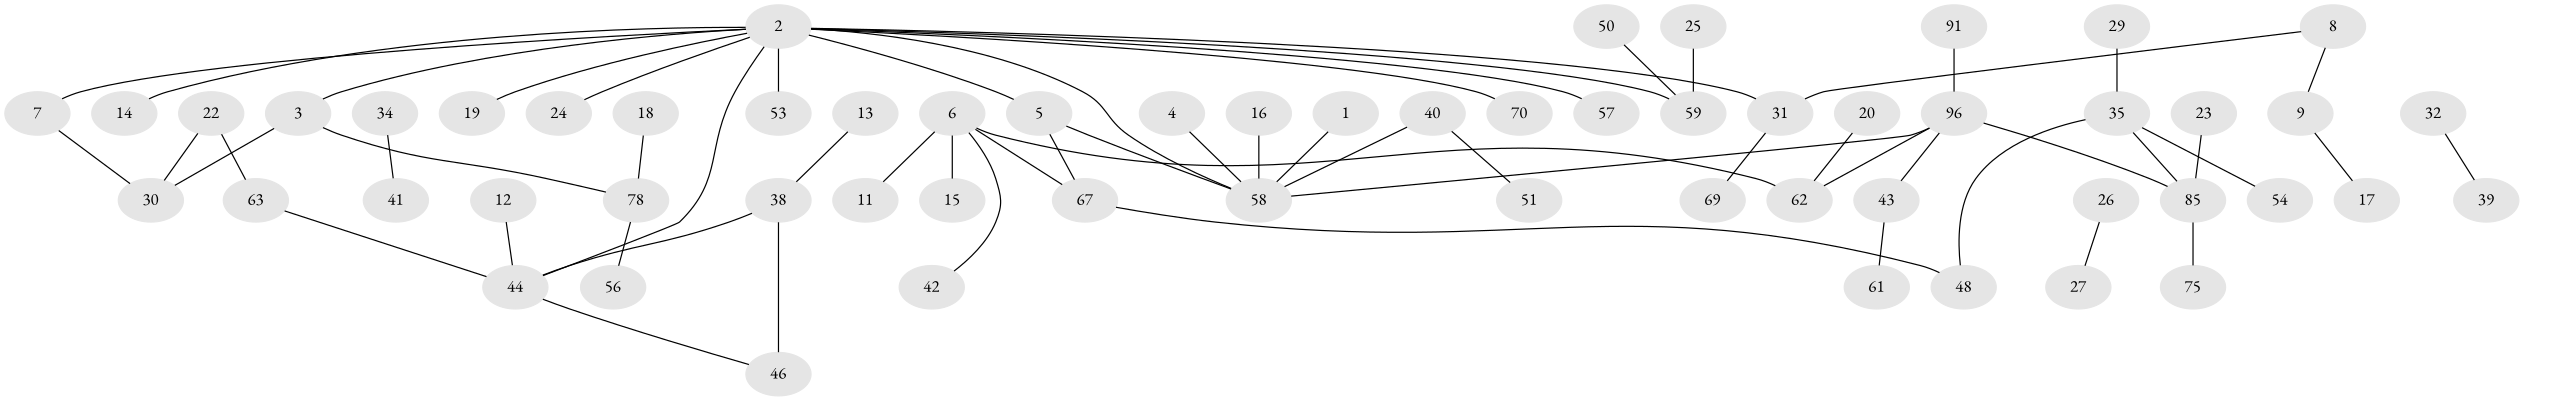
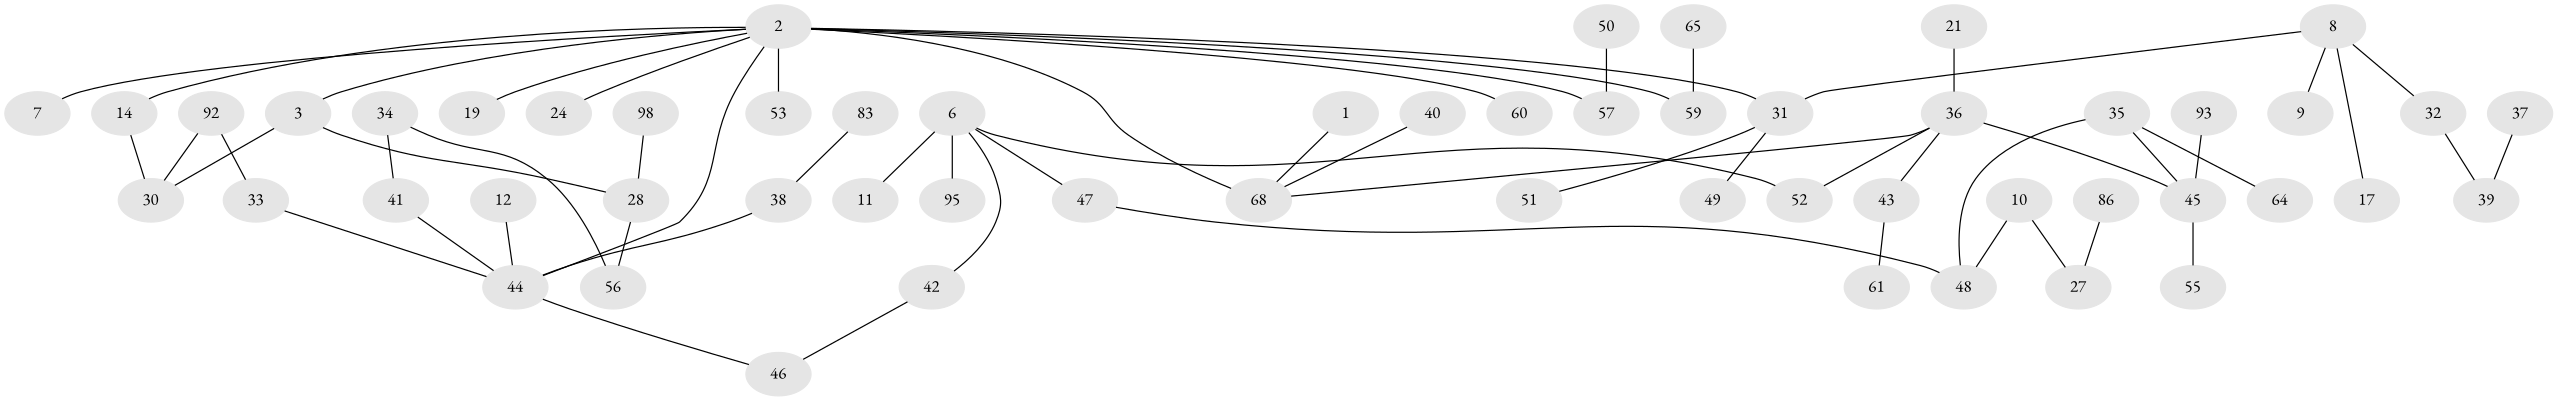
(1693, 27) -> (1693, 27)
(1954, 27) -> (1954, 27)
(2117, 27) -> none
(1647, 67) -> (1606, 63)
none -> (2383, 70)
(211, 113) -> (211, 113)
(646, 113) -> (646, 113)
(865, 113) -> (865, 113)
(1039, 113) -> none
(1172, 113) -> none
(1259, 113) -> none
(1520, 113) -> (1520, 113)
(1867, 113) -> none
(1954, 113) -> (1954, 113)
(2204, 113) -> (2204, 113)
none -> (2520, 113)
(94, 157) -> (138, 157)
(2334, 157) -> (2350, 113)
(1482, 158) -> (1629, 172)
none -> (530, 167)
(256, 200) -> (256, 200)
(636, 200) -> (636, 200)
(952, 200) -> (952, 200)
(1085, 200) -> (1085, 200)
(1259, 200) -> (1259, 200)
(1713, 200) -> (1713, 200)
(1800, 200) -> (1800, 200)
none -> (2019, 200)
(2106, 200) -> (2106, 200)
(2193, 200) -> (2193, 200)
(2280, 200) -> (2280, 200)
none -> (456, 244)
(778, 287) -> (855, 331)
(2193, 287) -> (2193, 287)
